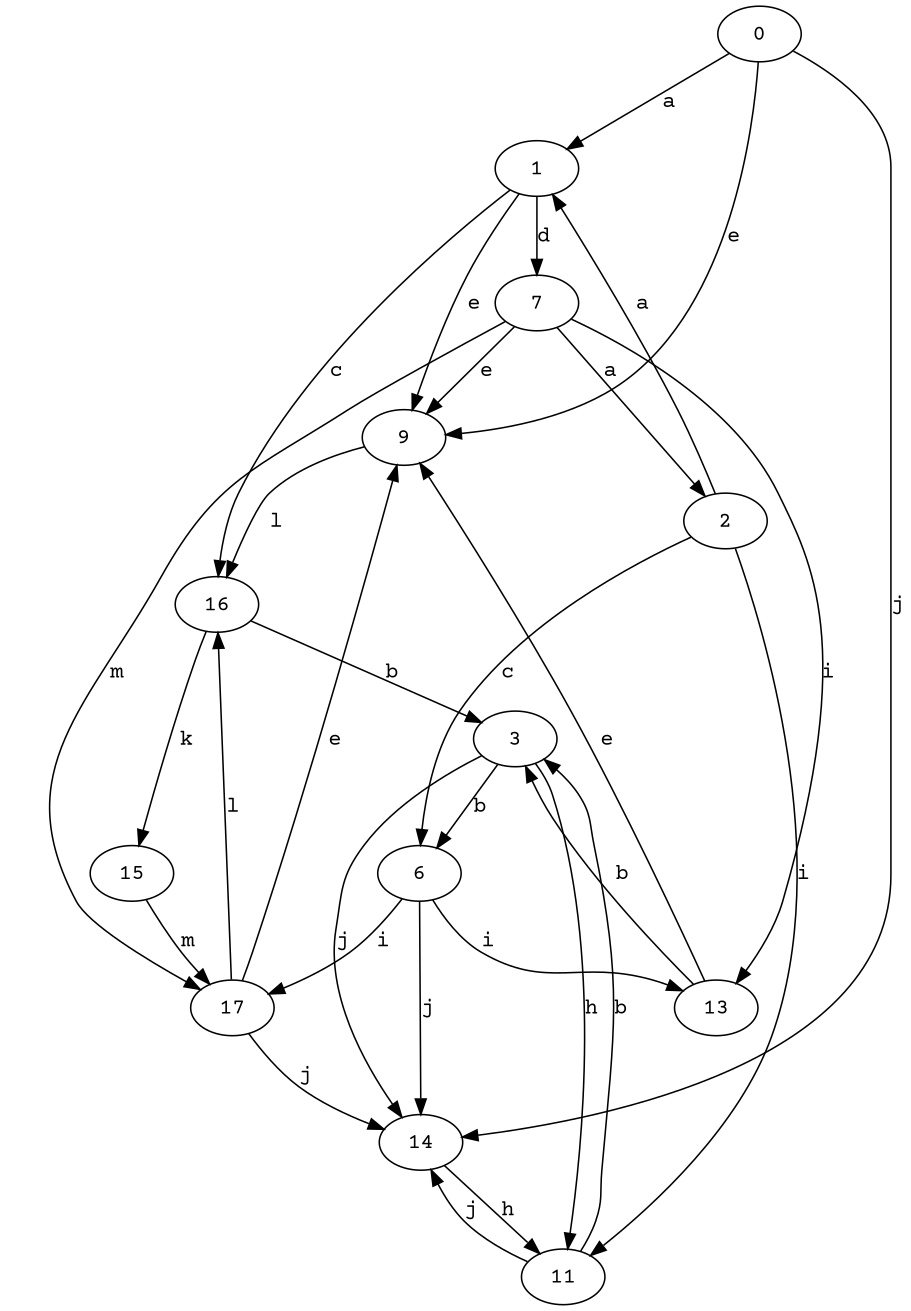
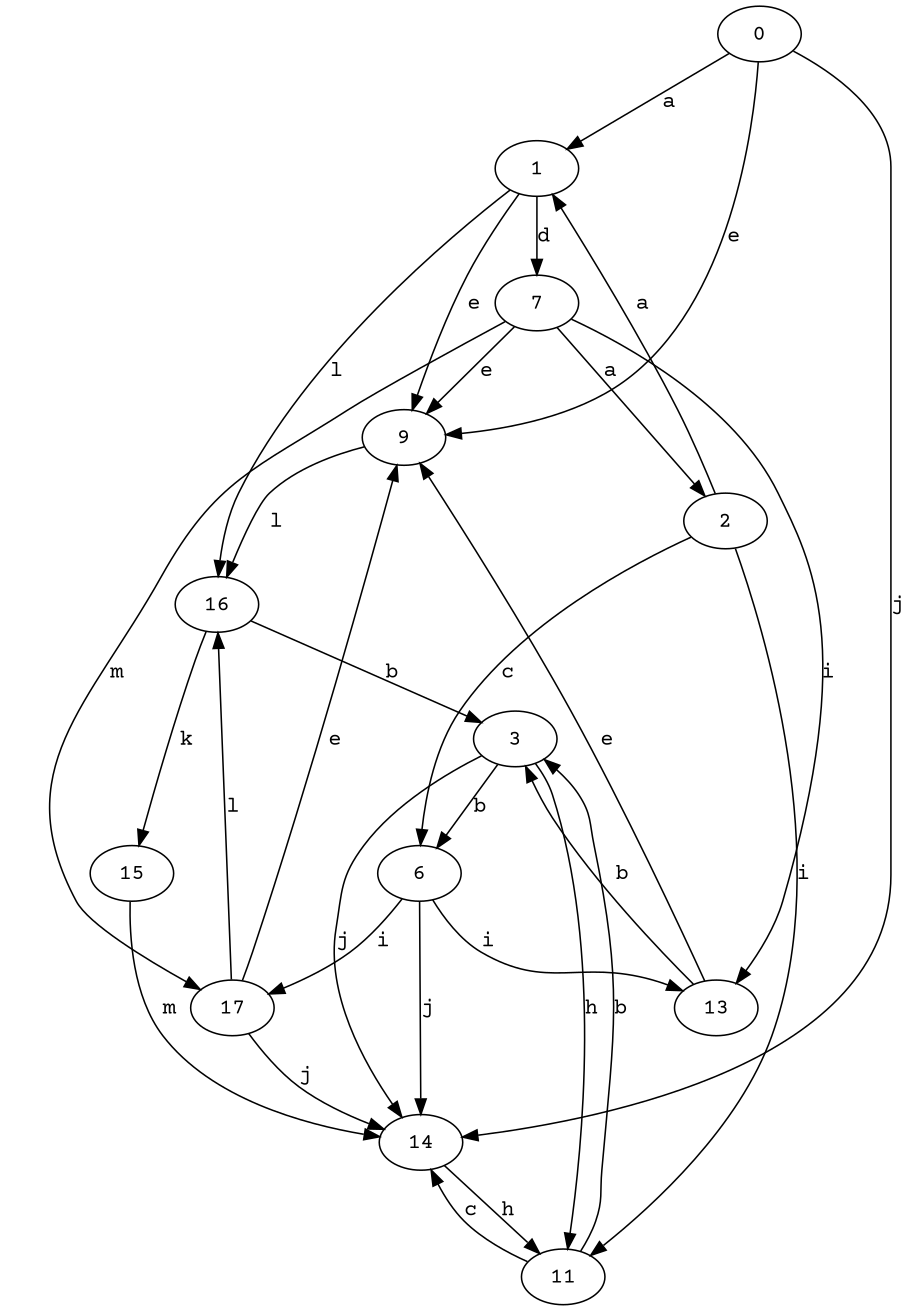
(337, 370) -> (337, 370)
(171, 938) -> (194, 1067)
(471, 1210) -> (471, 1210)
